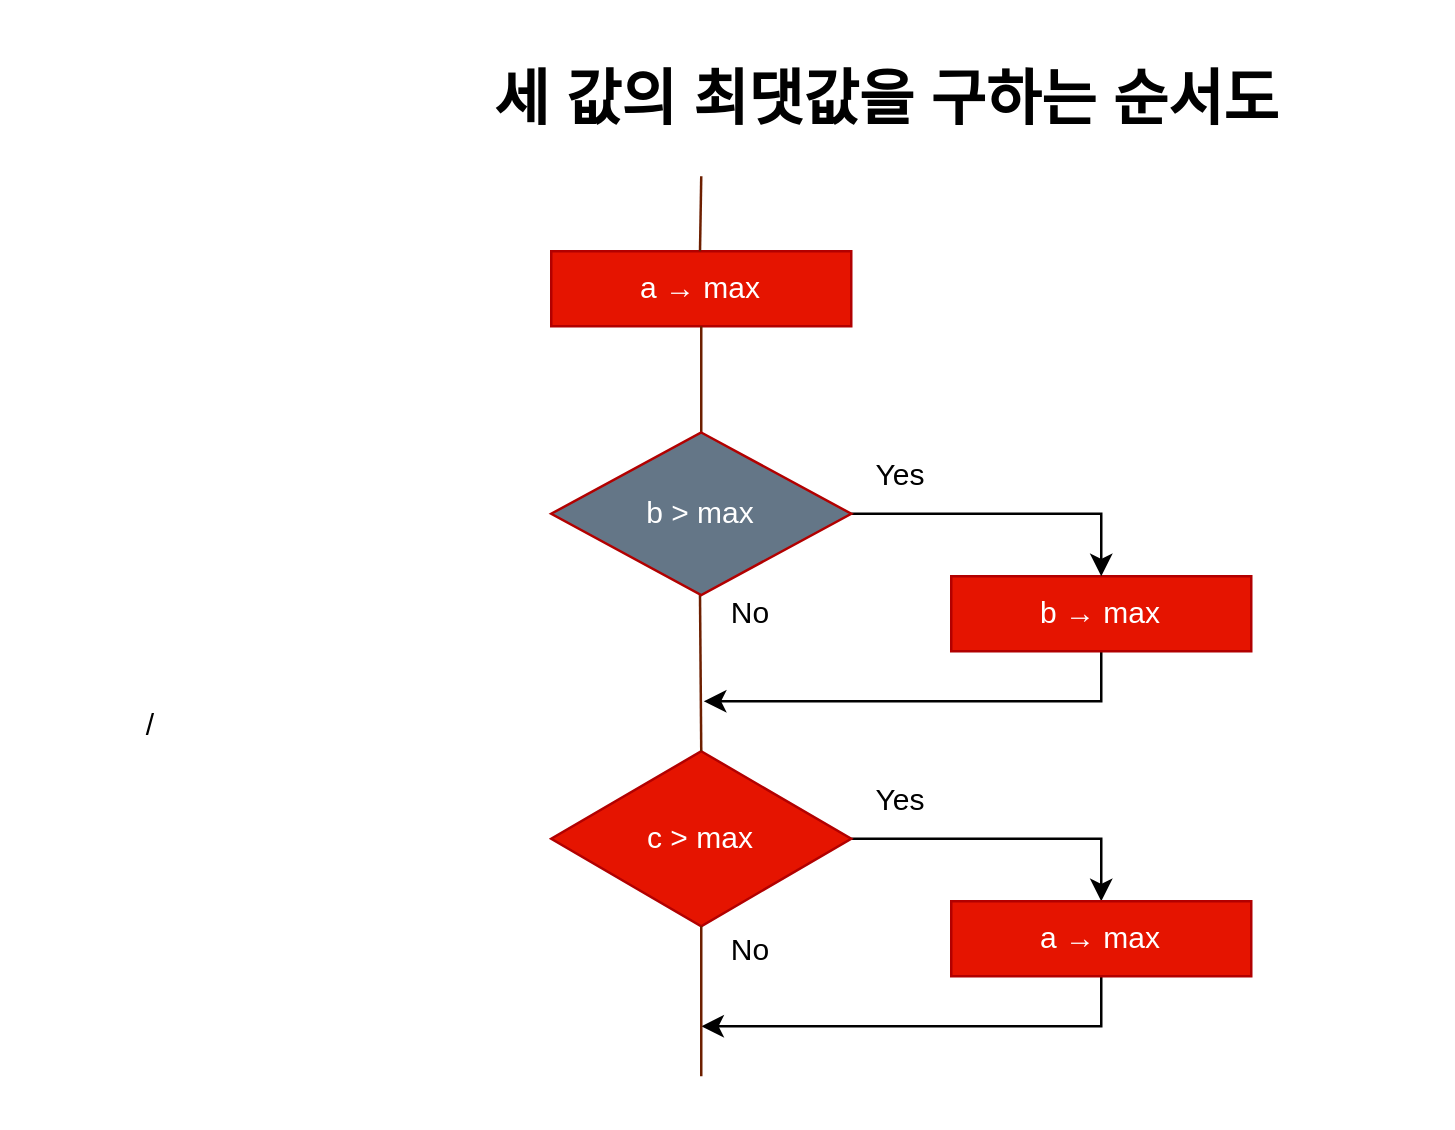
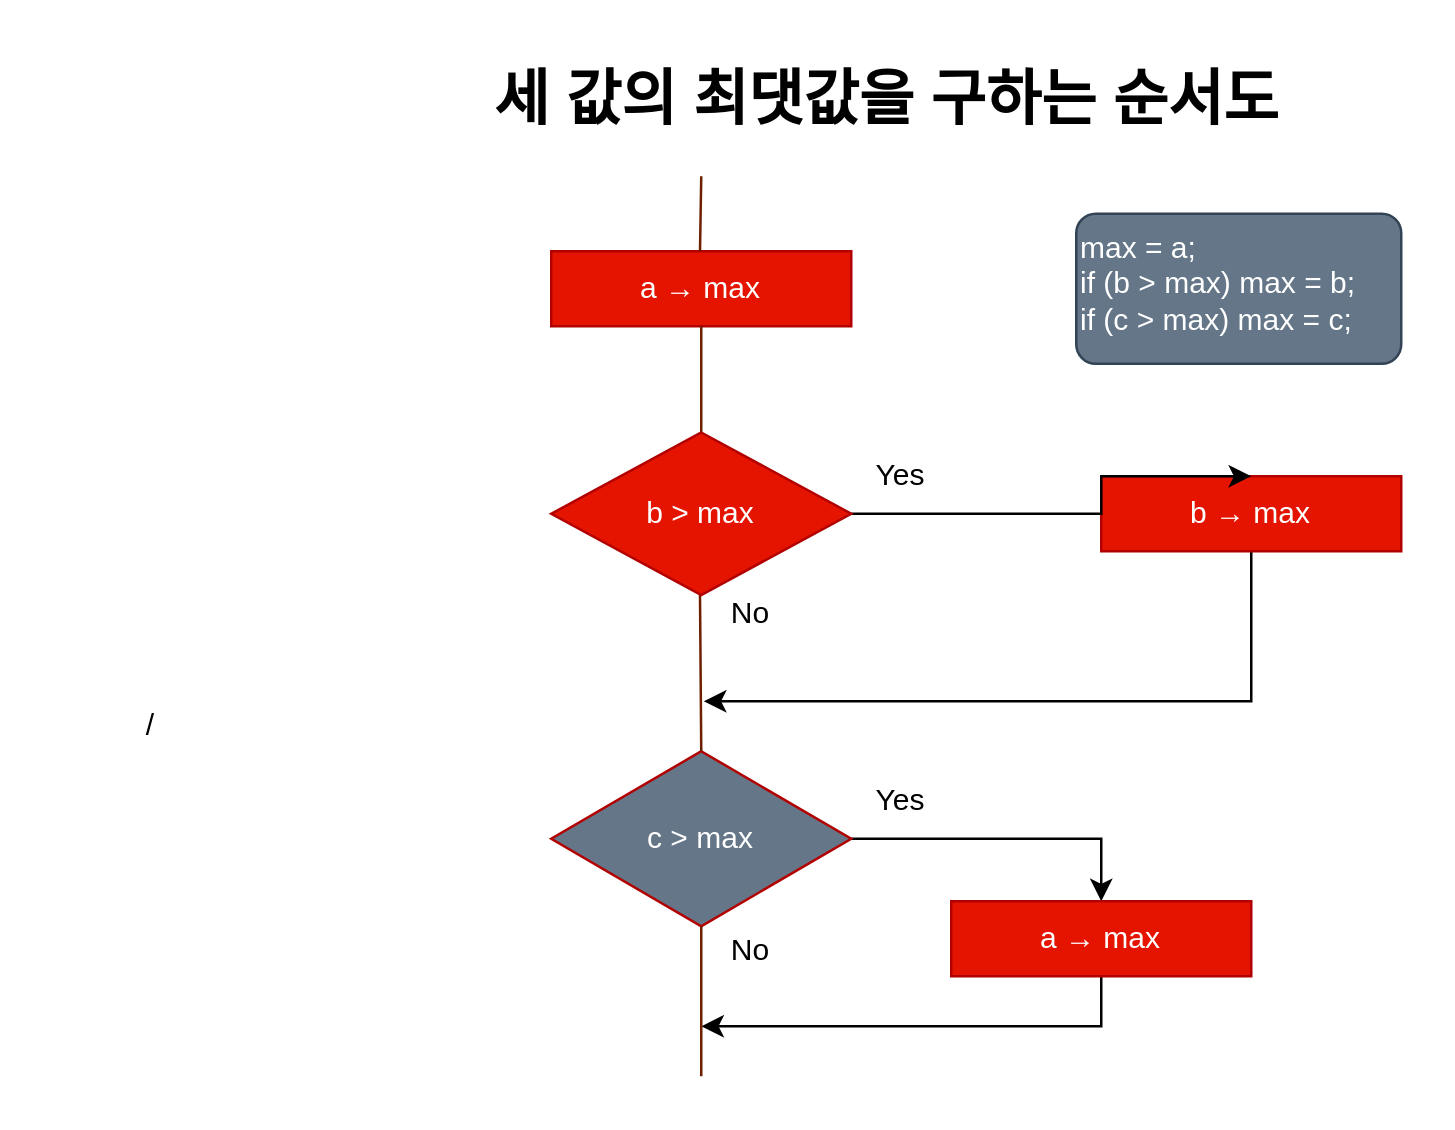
none -> (1239, 289)
(701, 514) -> (701, 514)
(1101, 614) -> (1251, 514)
(701, 839) -> (701, 839)
